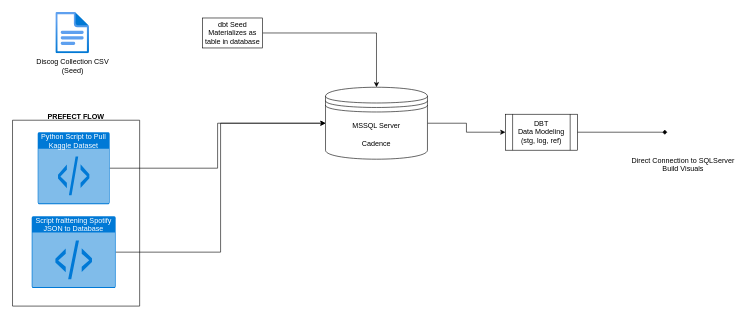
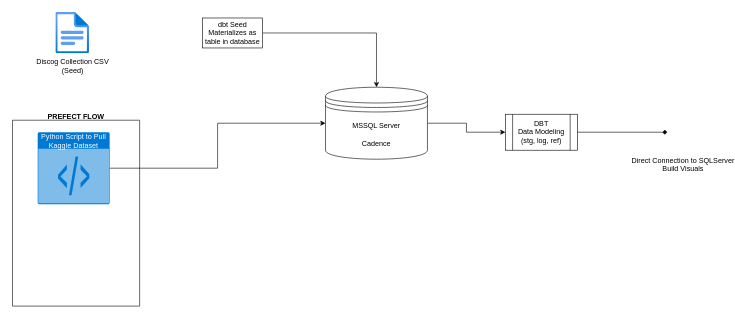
(221, 241) -> none
(74, 252) -> none
